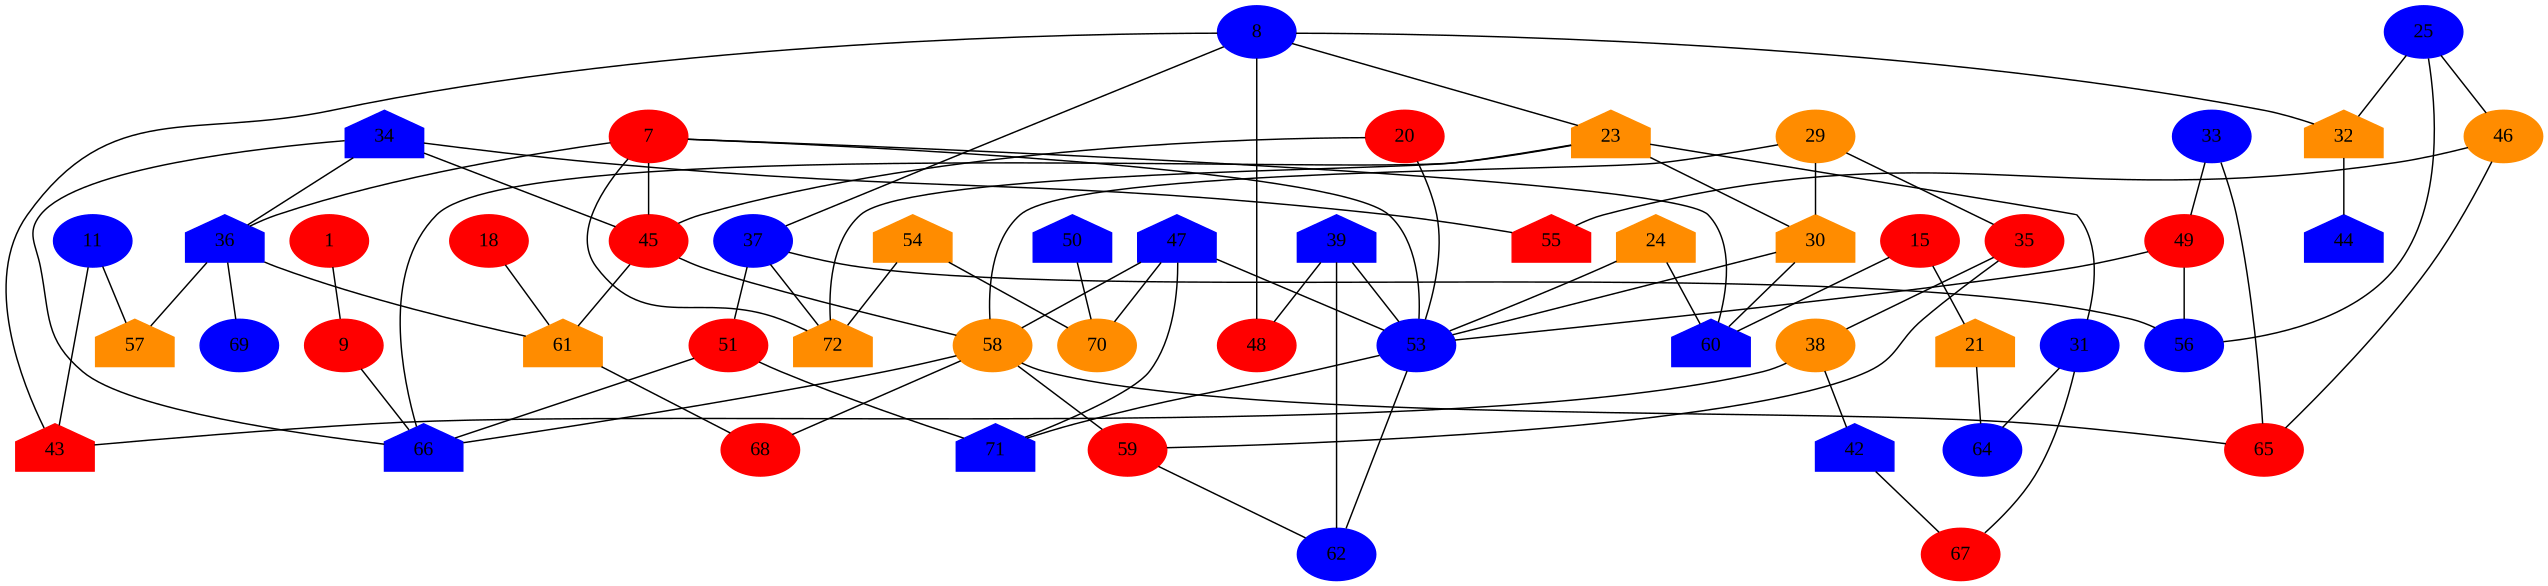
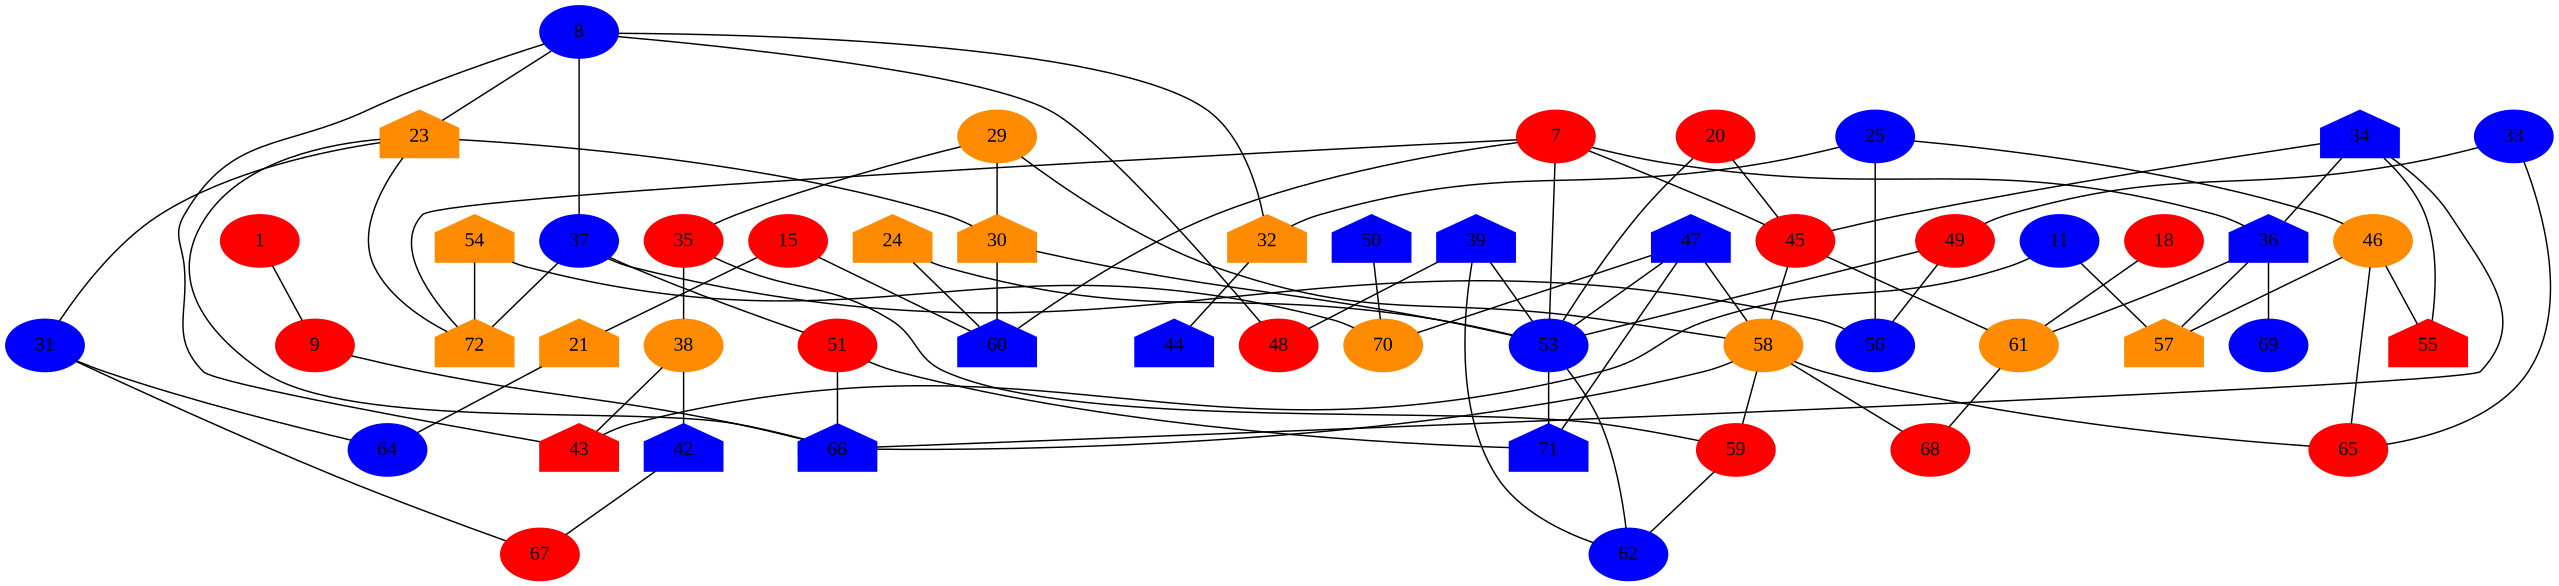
none -> (2259, 298)
(563, 345) -> (2019, 345)
